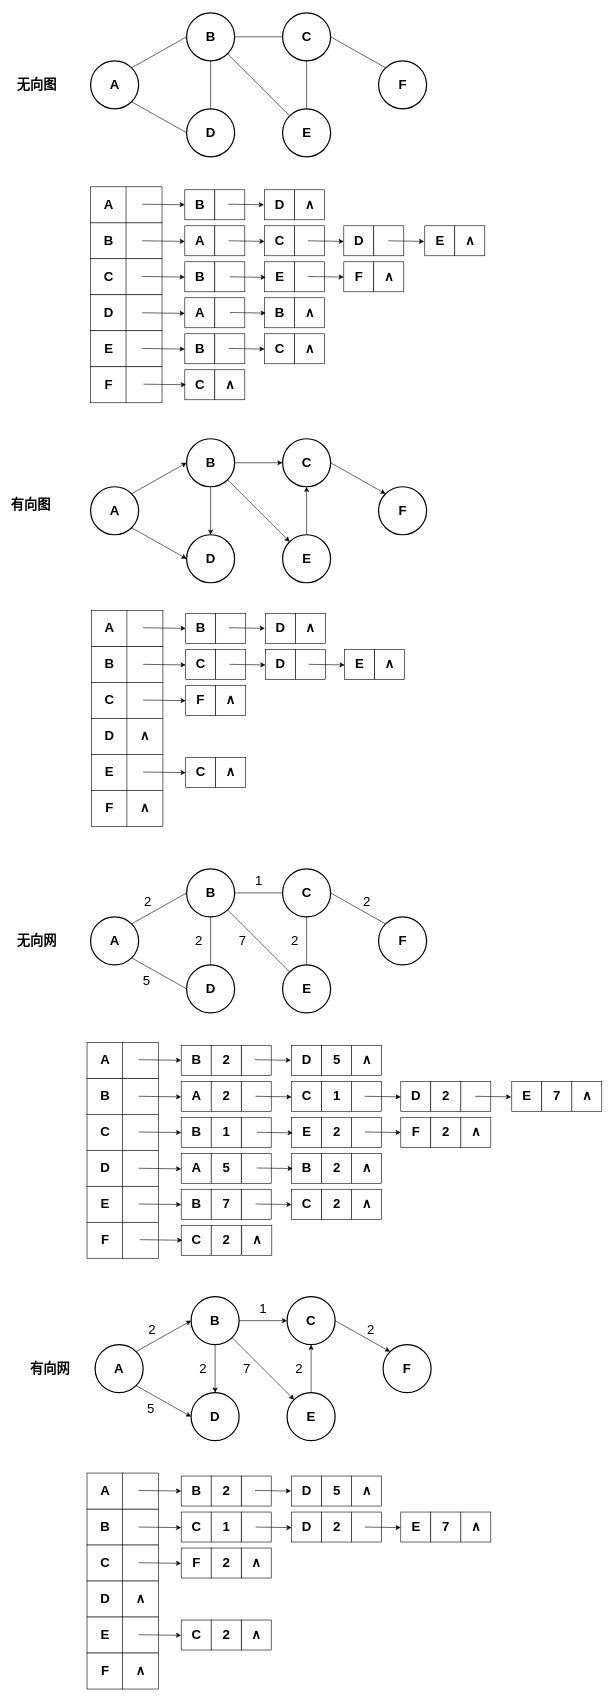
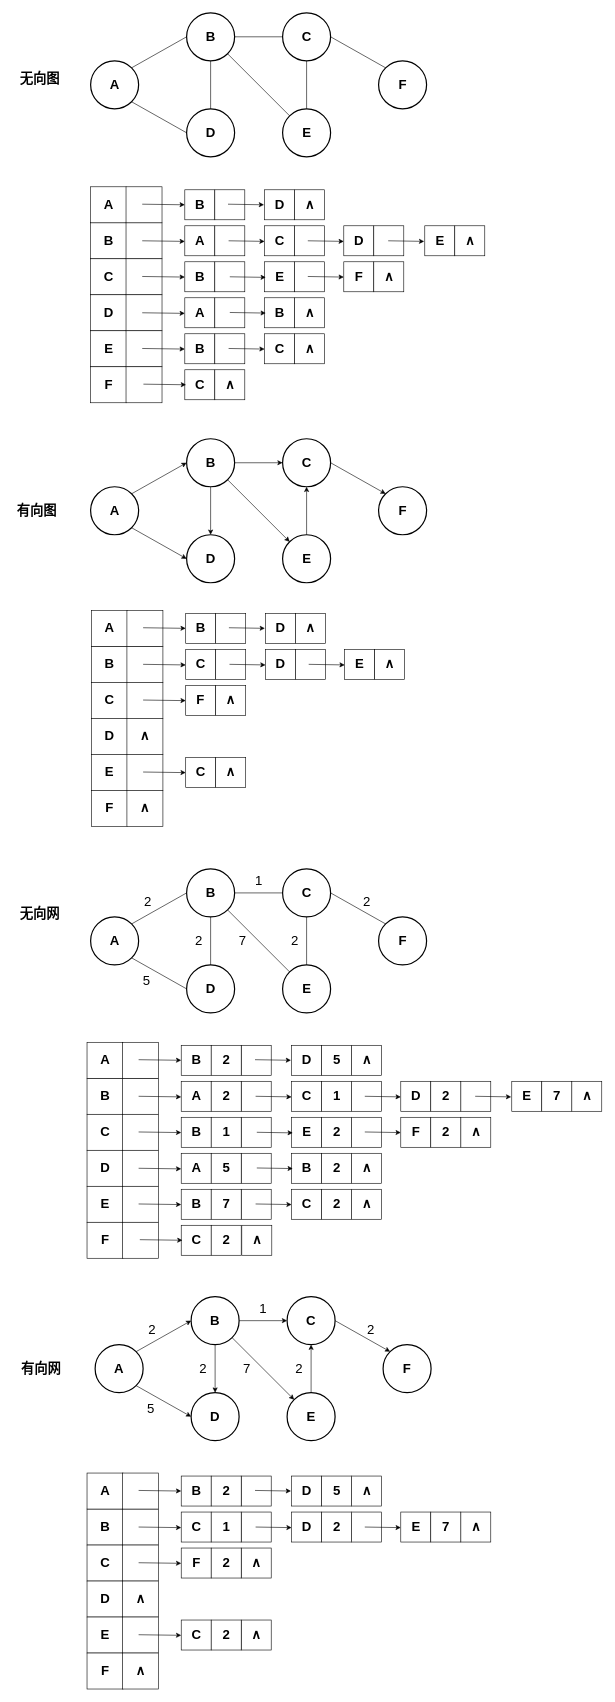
(37, 85) -> (40, 79)
(31, 505) -> (37, 511)
(37, 941) -> (40, 914)
(50, 1369) -> (41, 1369)
